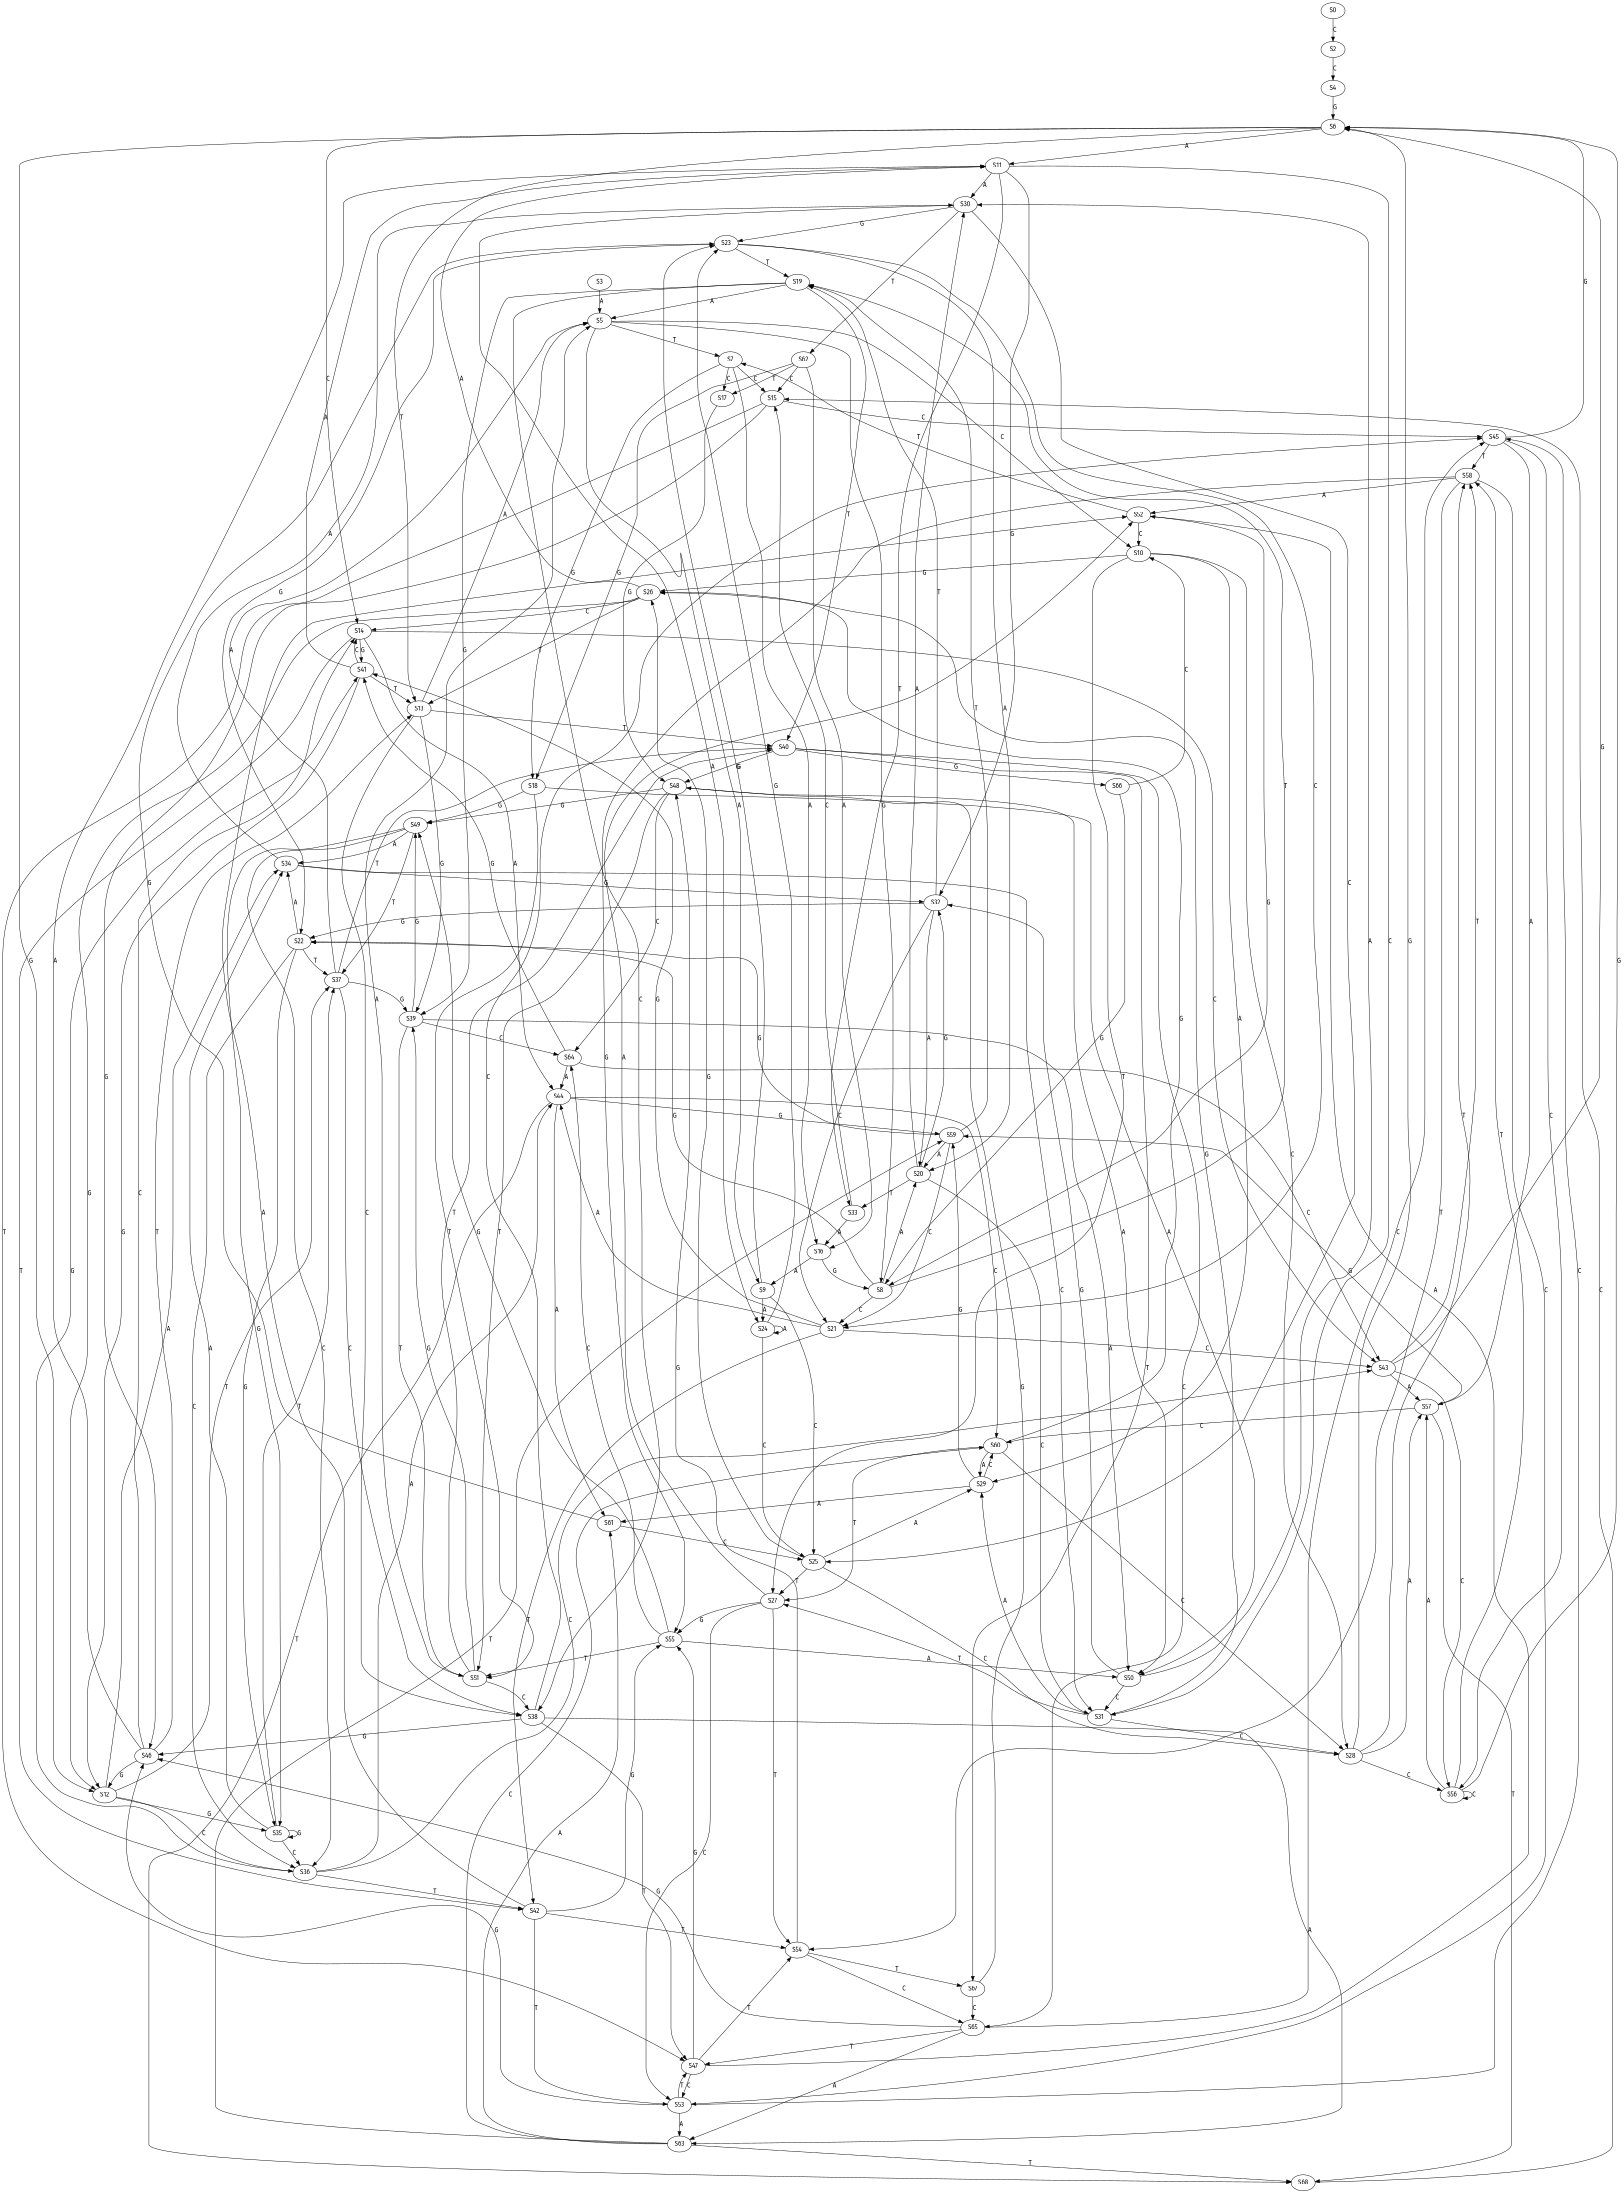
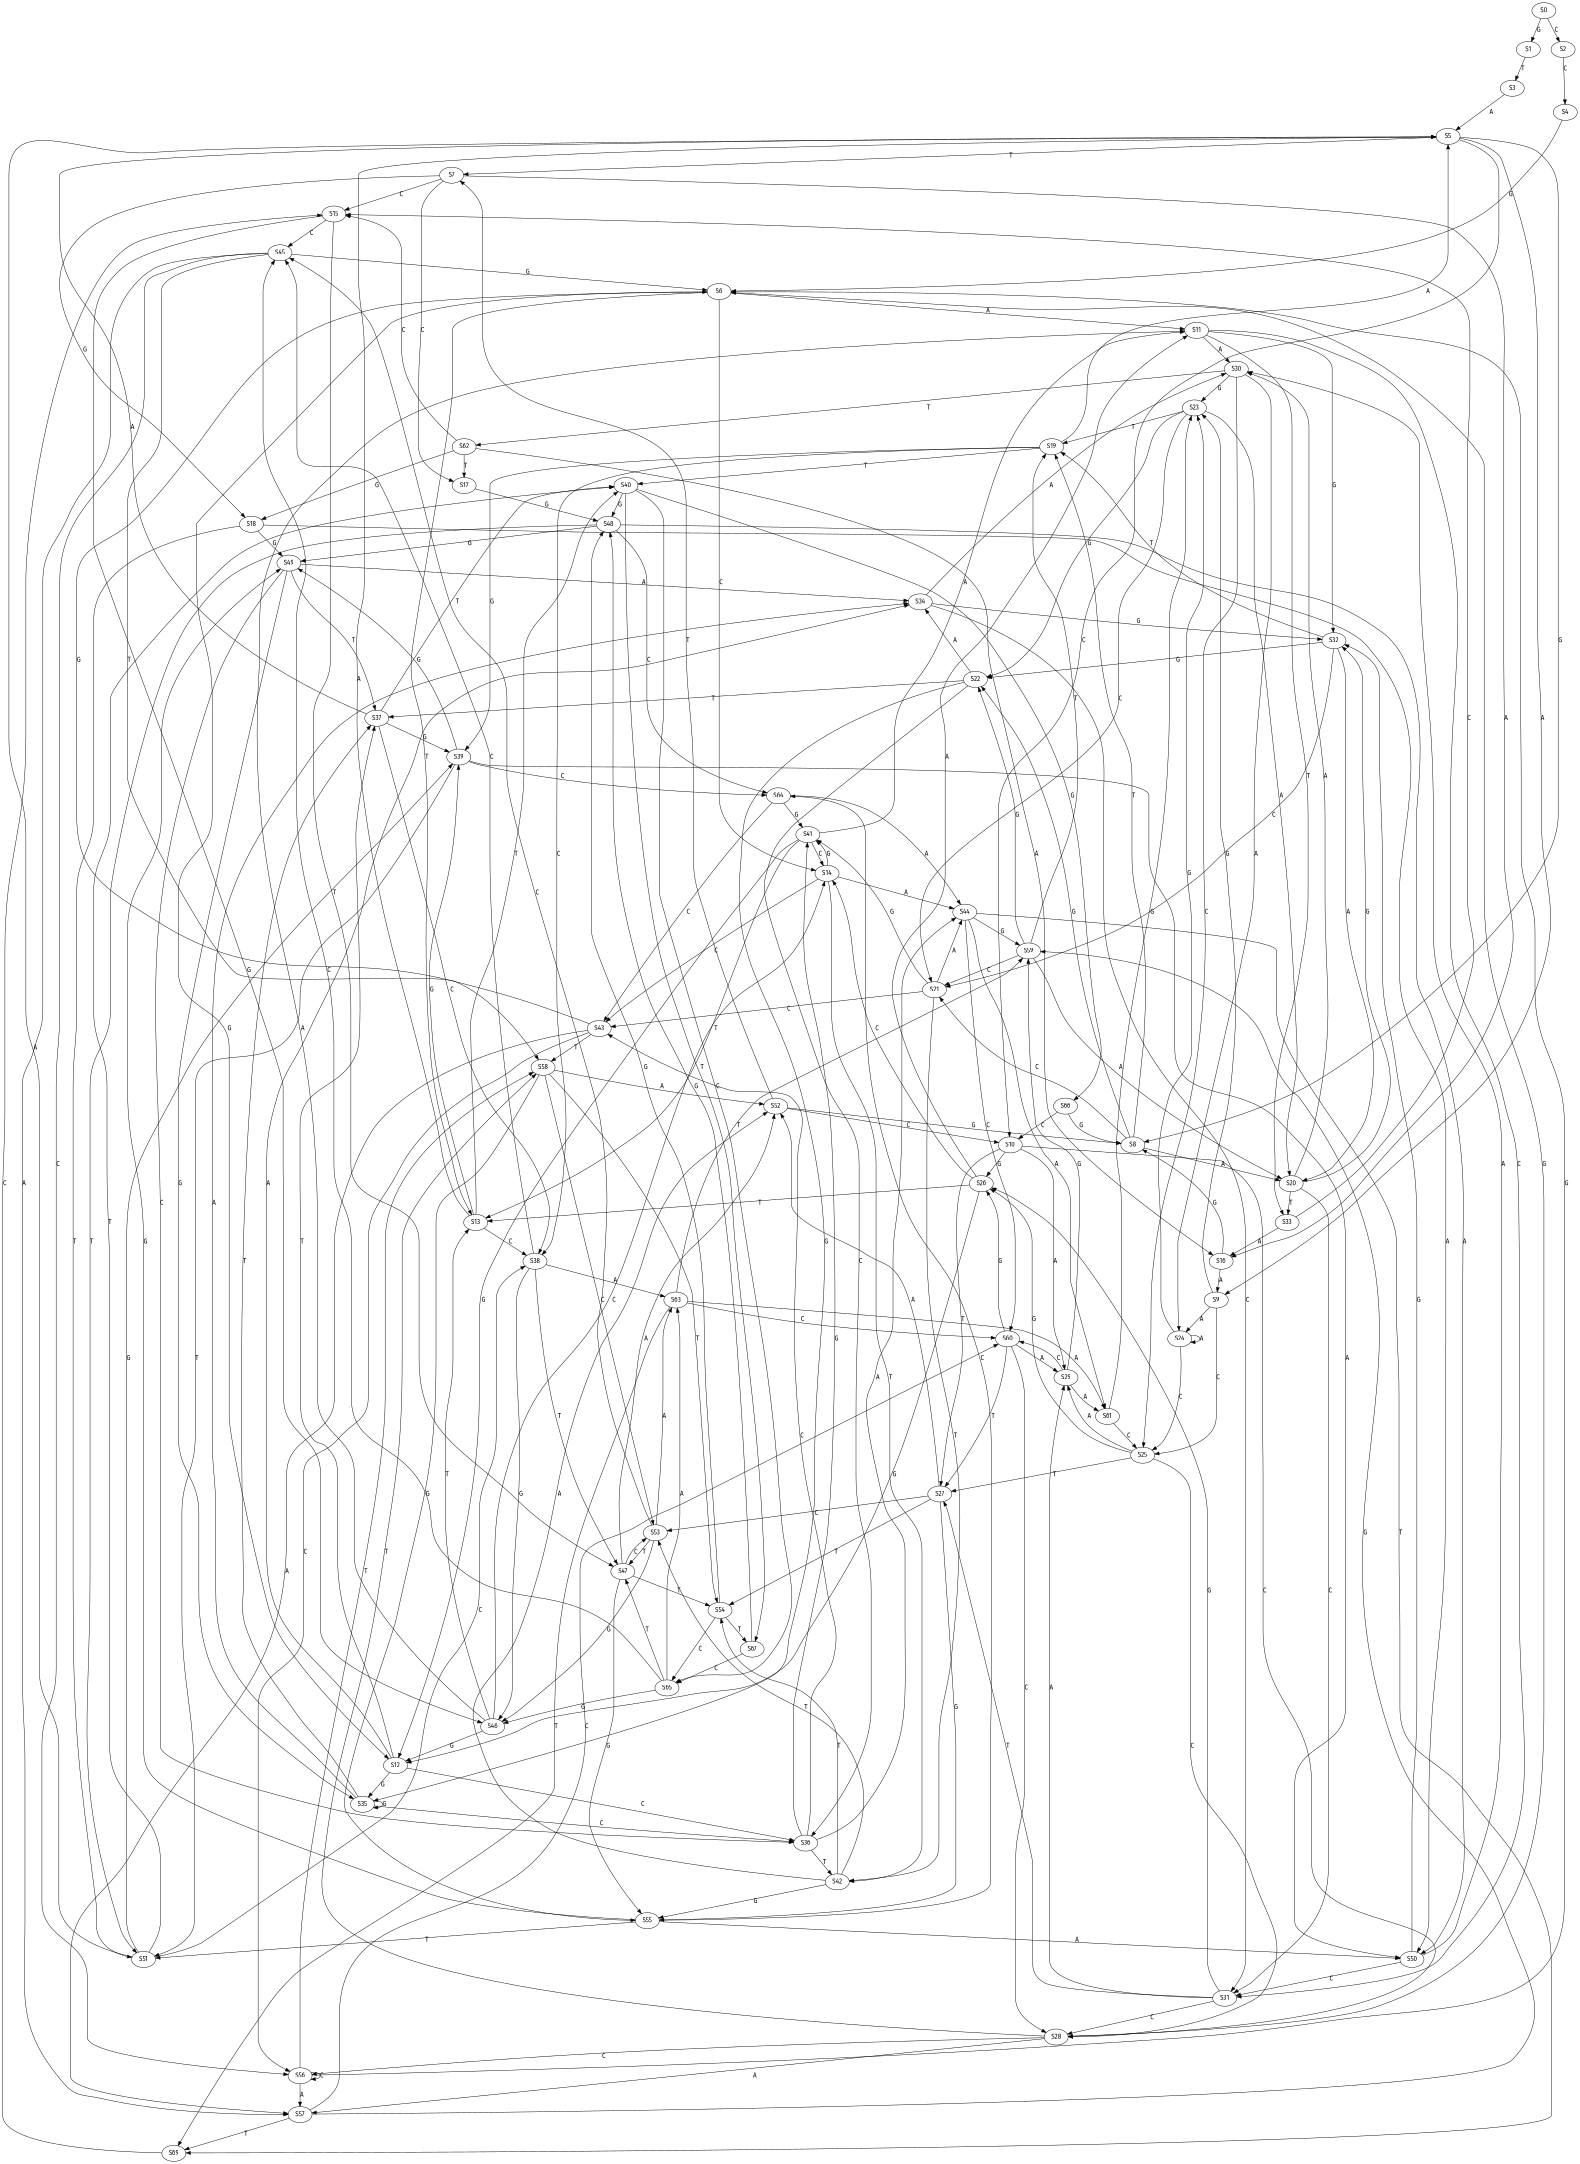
none -> (1528, 49)
(1303, 2183) -> (174, 2153)
